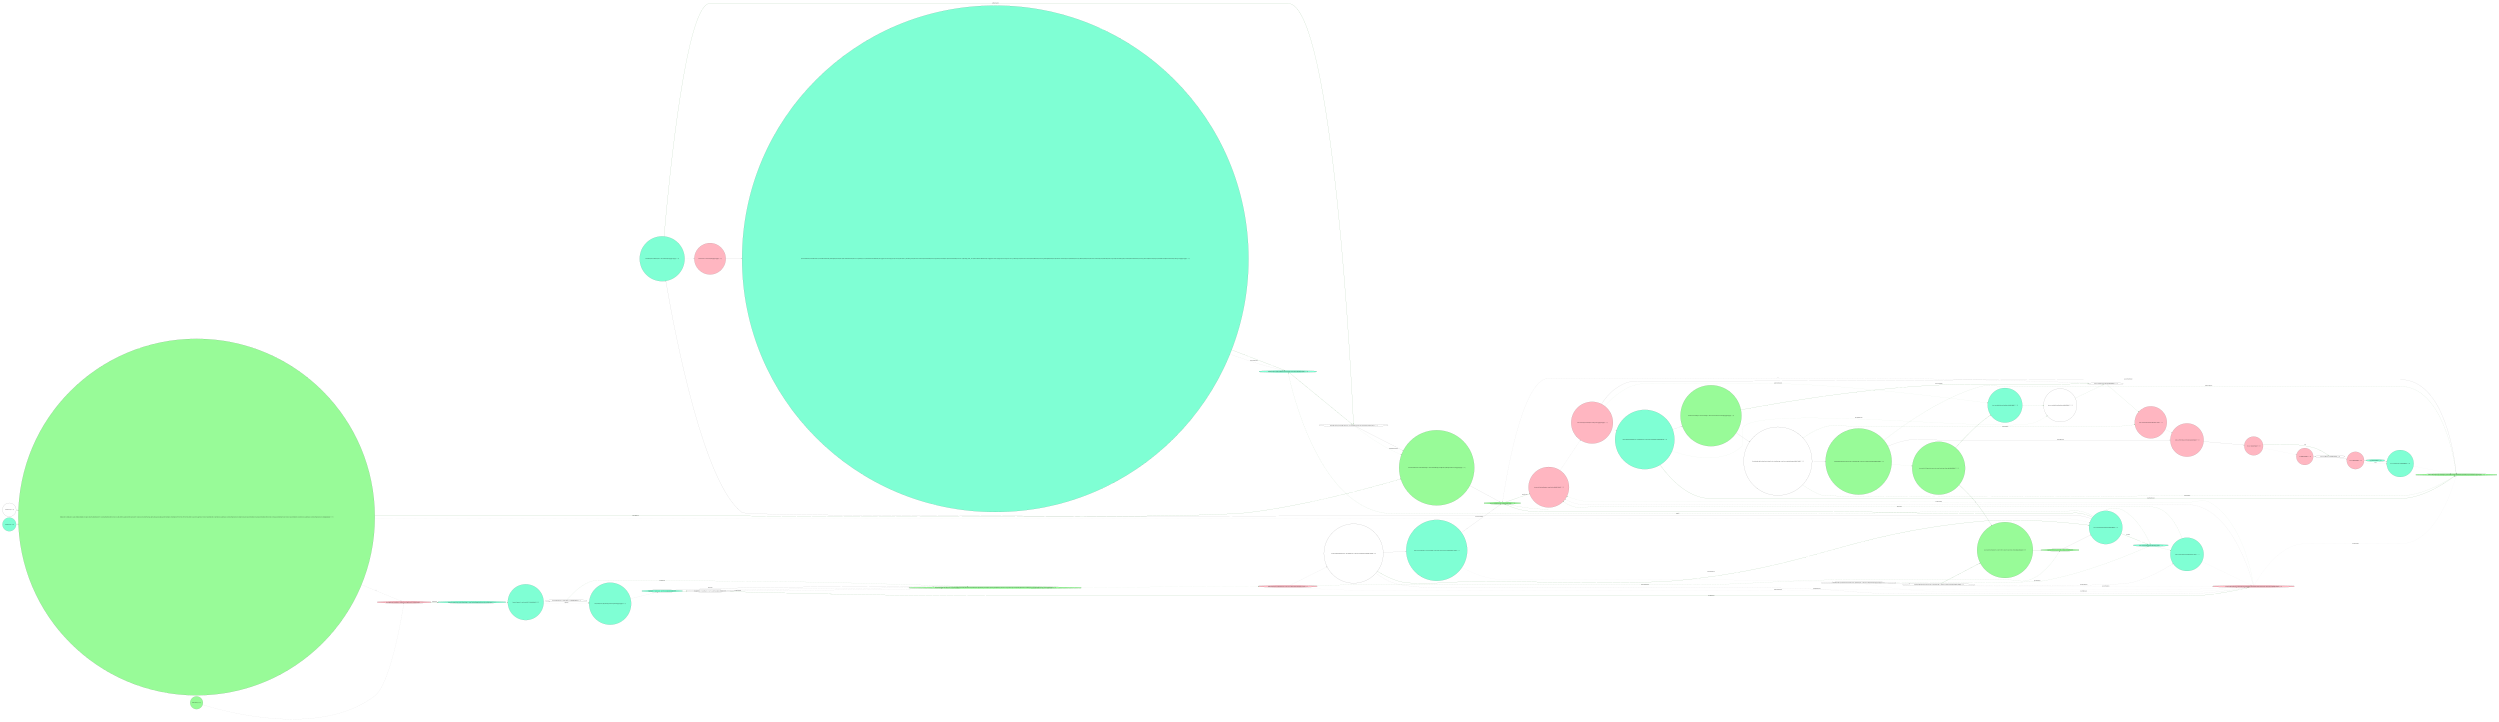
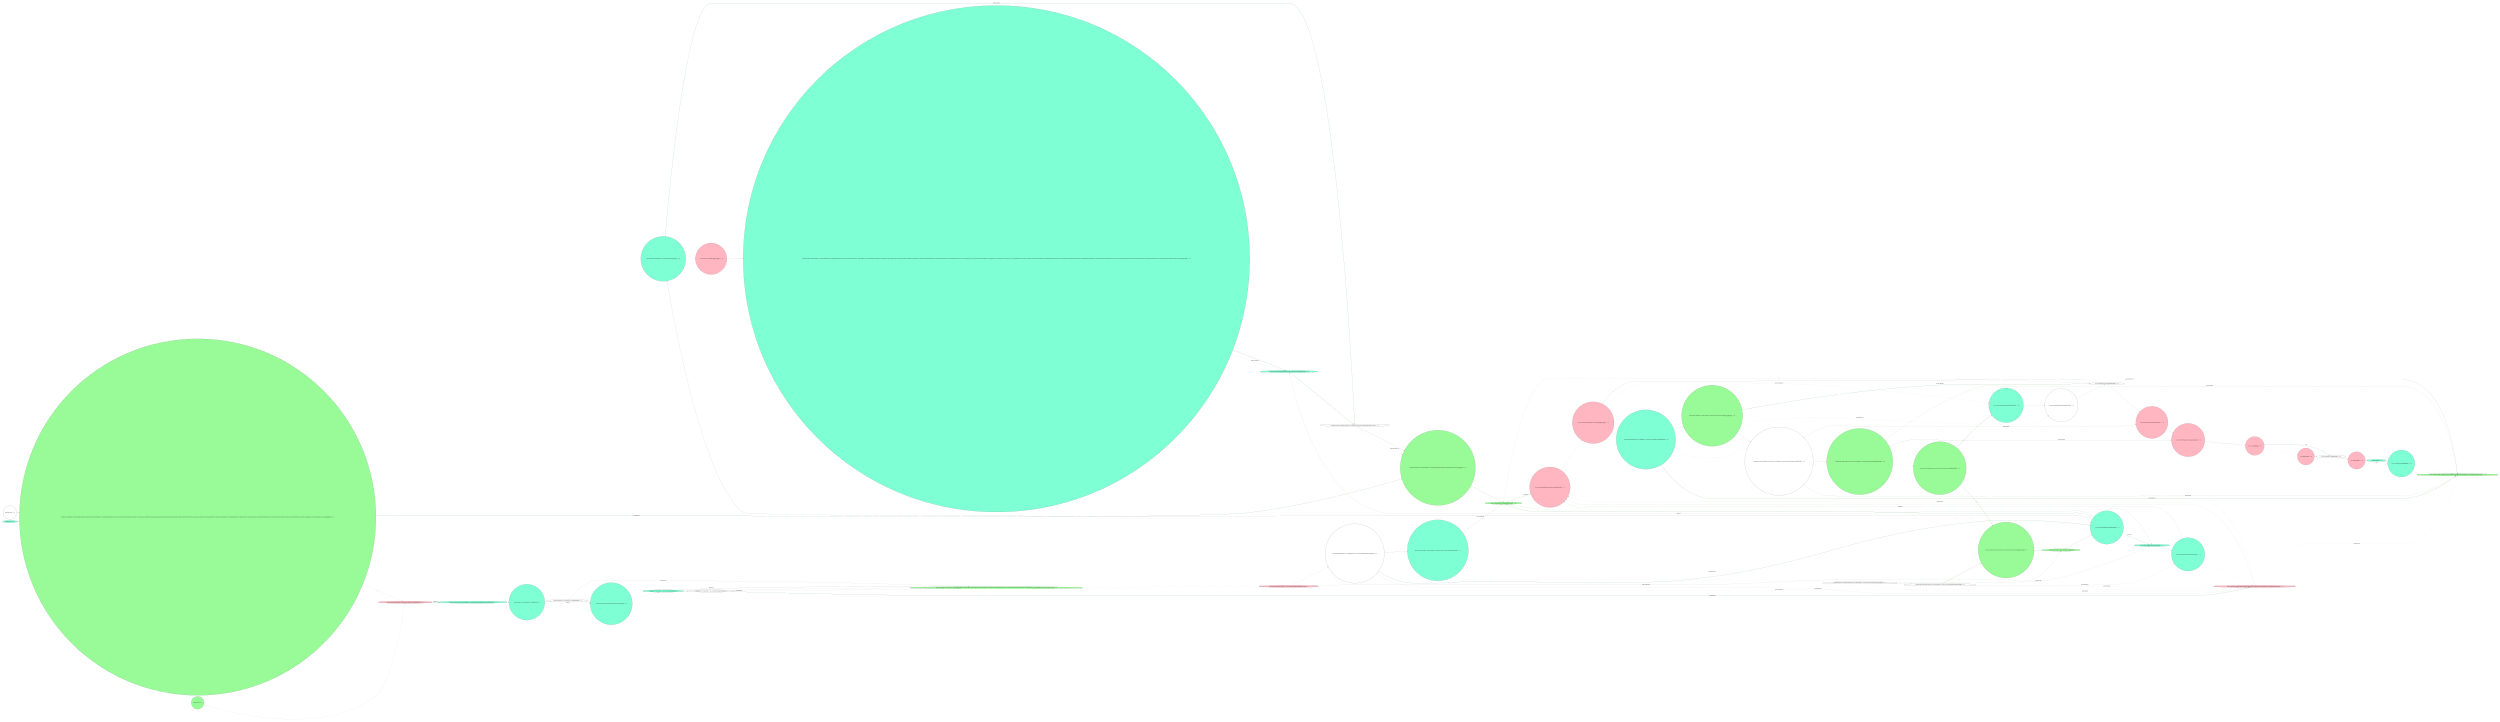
(9, 524) -> (10, 522)
